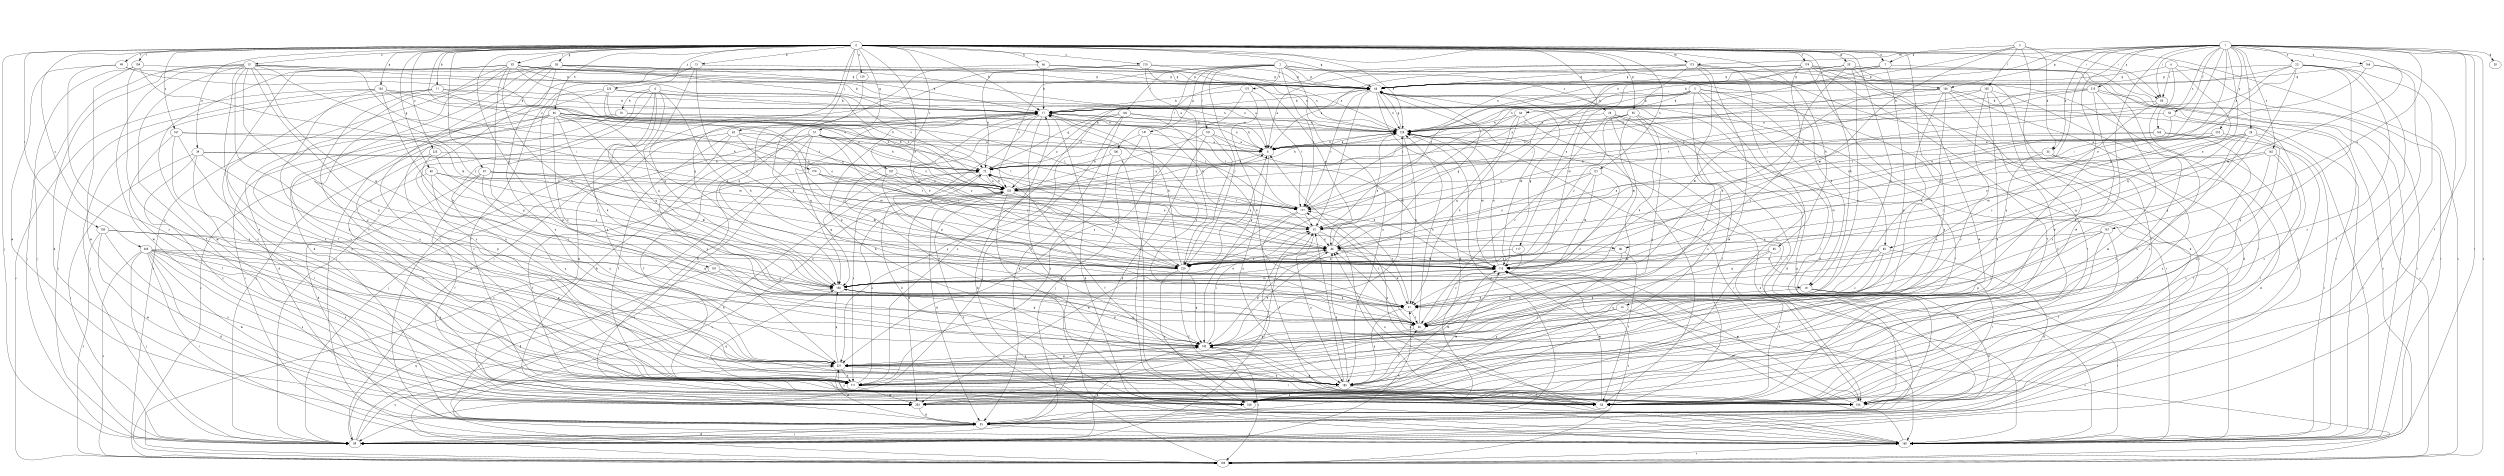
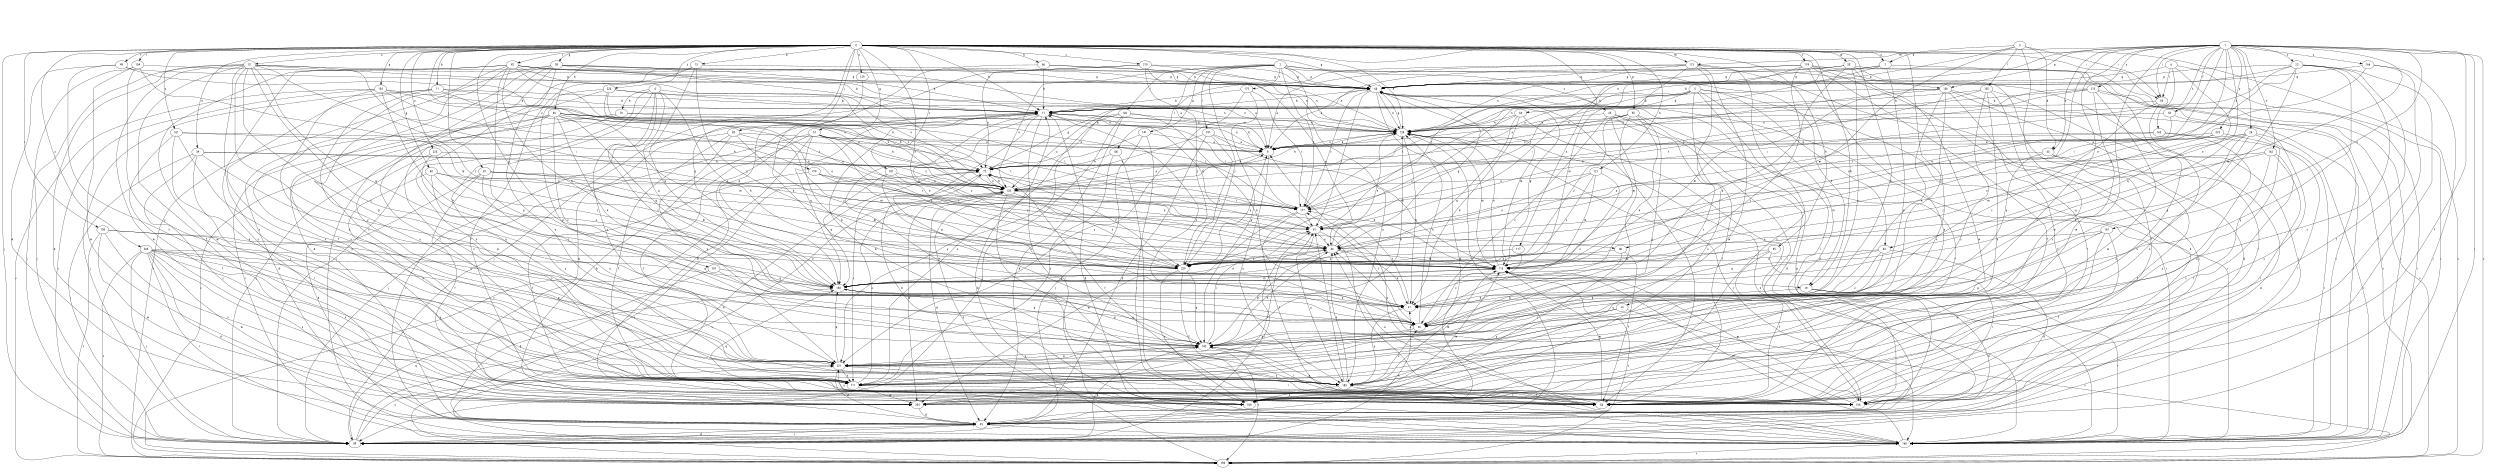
(2495, 65) -> none
(1150, 163) -> none
(1414, 316) -> none
